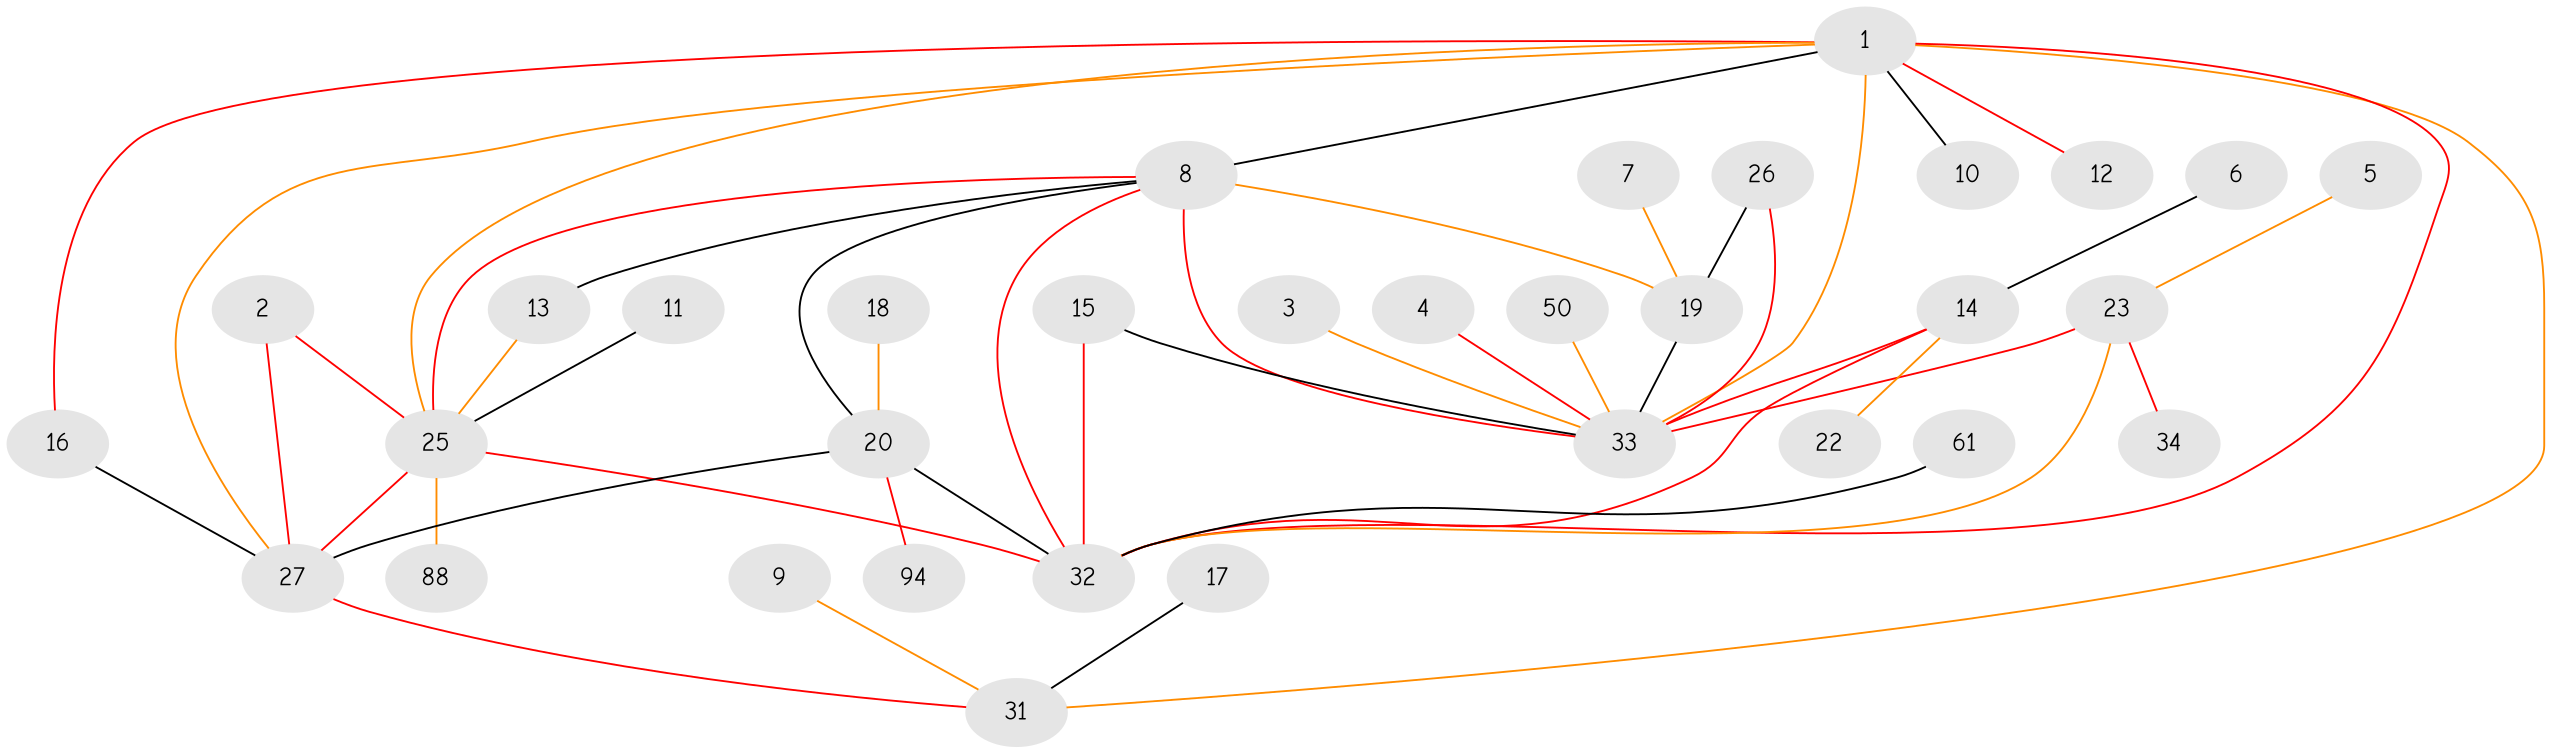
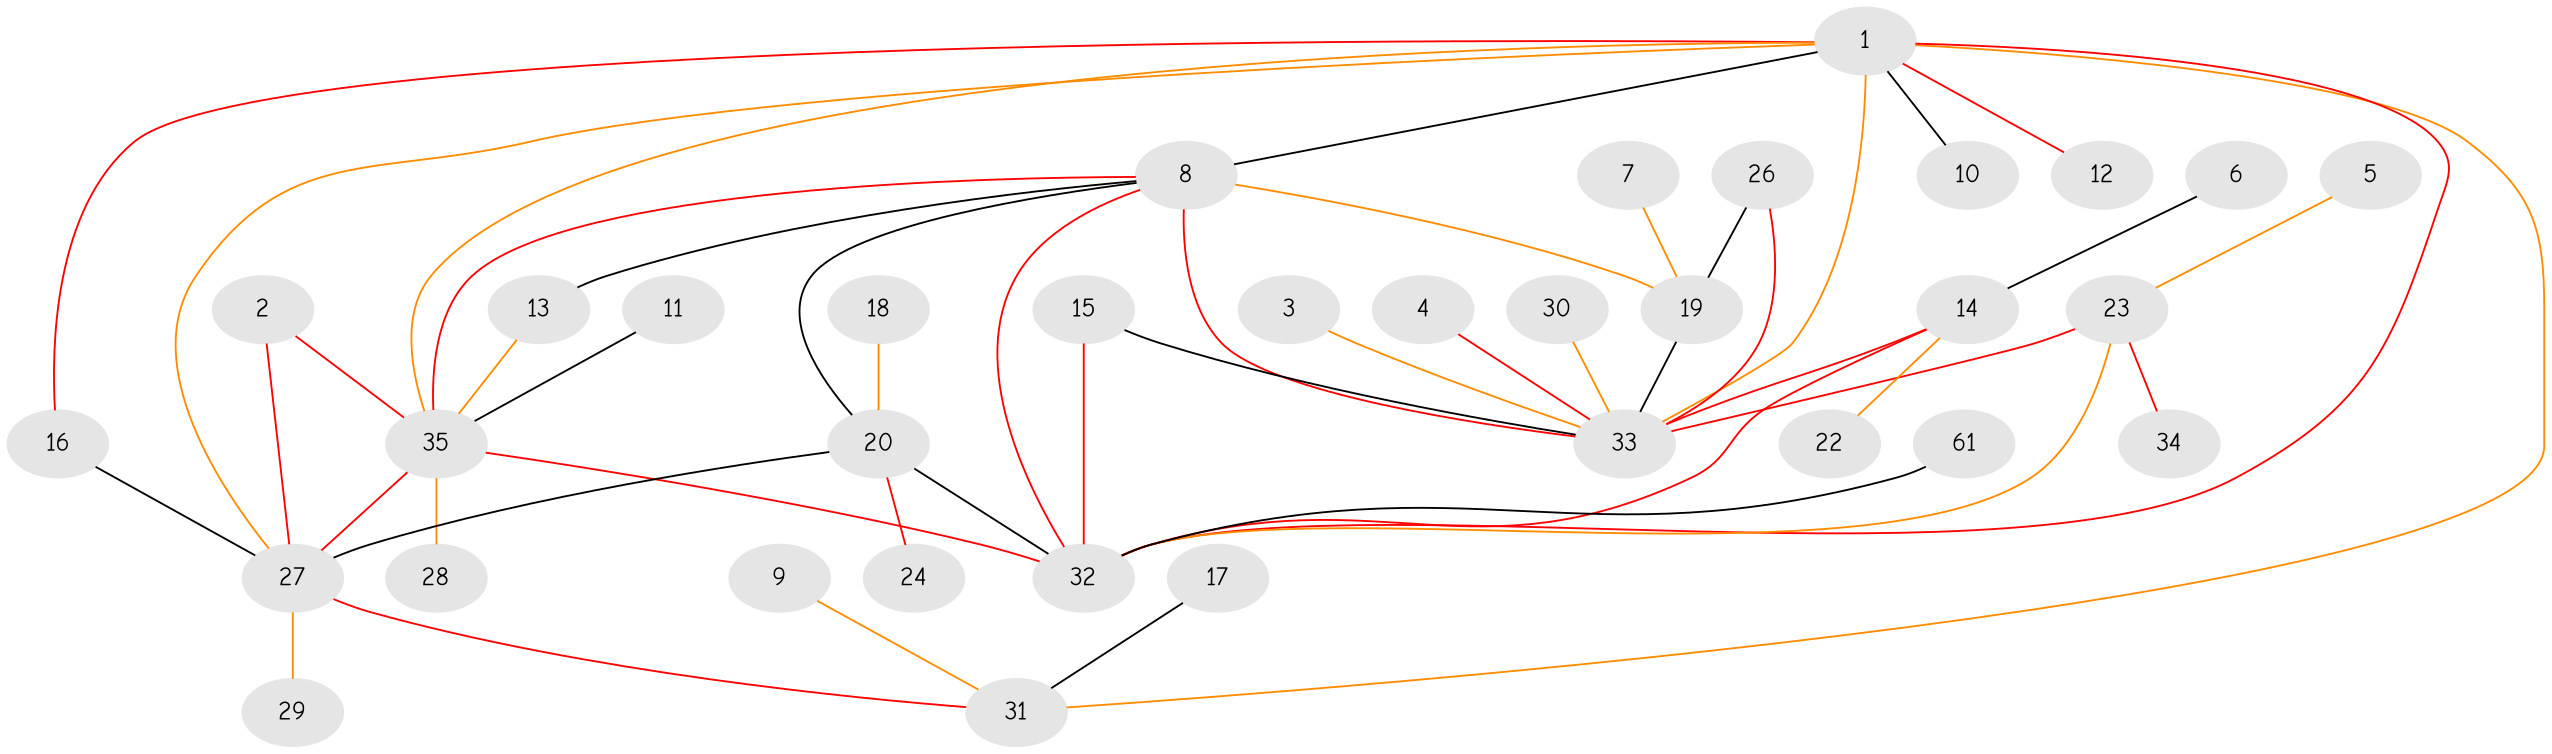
(1558, 310) -> (1558, 310)
(436, 444) -> (436, 444)
(436, 578) -> (436, 578)
(914, 578) -> (914, 578)
none -> (293, 713)
